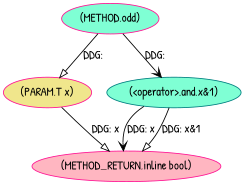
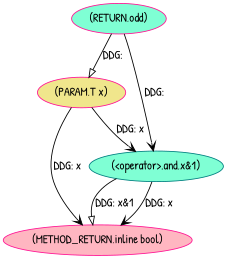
(110, 19) -> (119, 19)
(82, 127) -> (51, 165)
none -> (109, 128)
